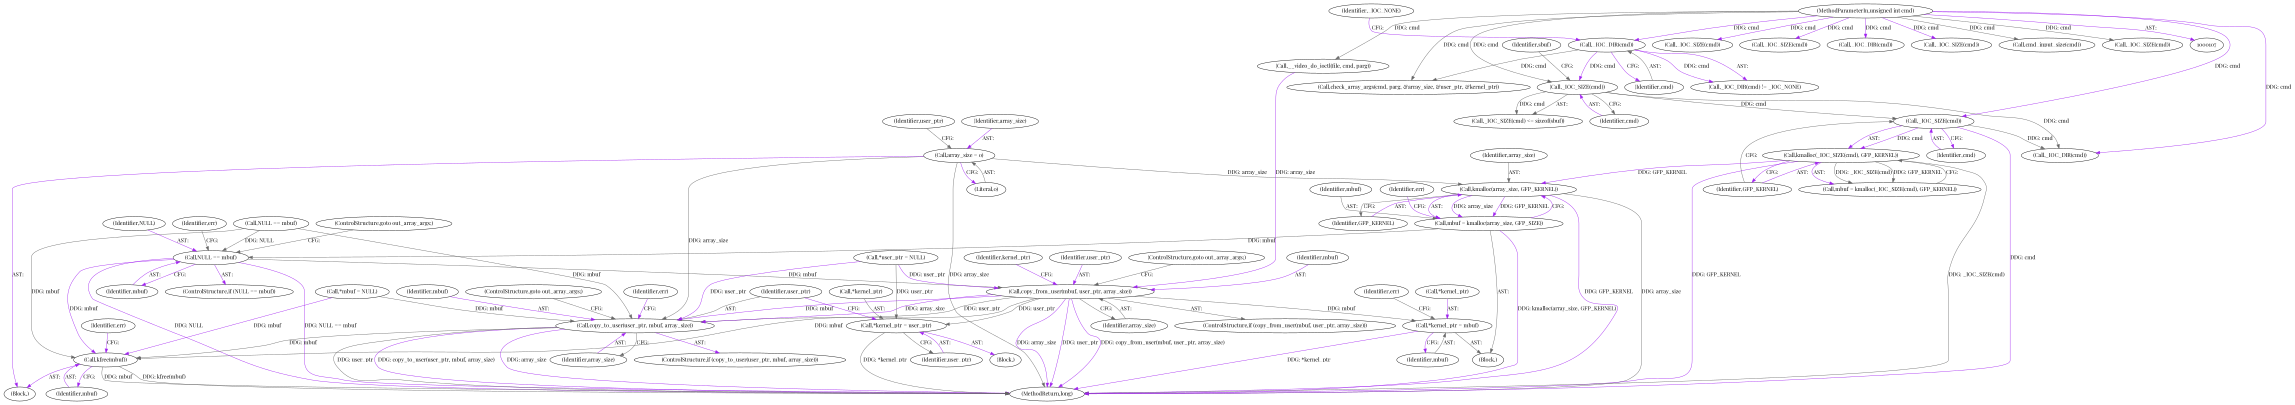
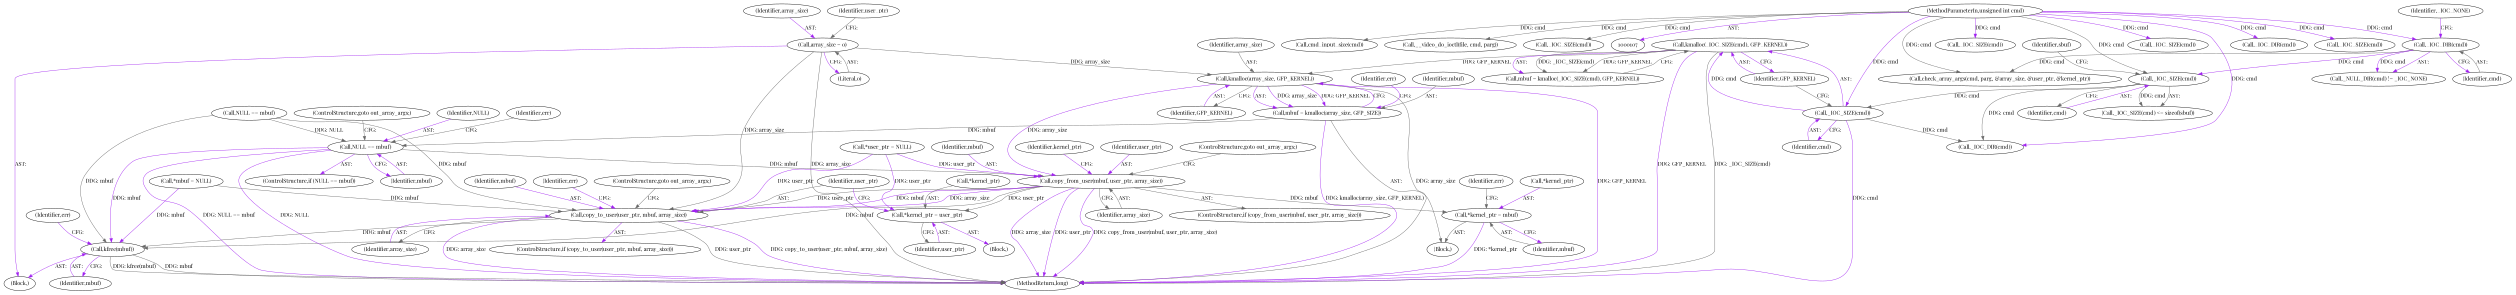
(1755, 87) -> (2379, 79)
(1665, 167) -> (1494, 57)
(1276, 233) -> (1079, 108)
(896, 290) -> (894, 185)
(910, 385) -> none
